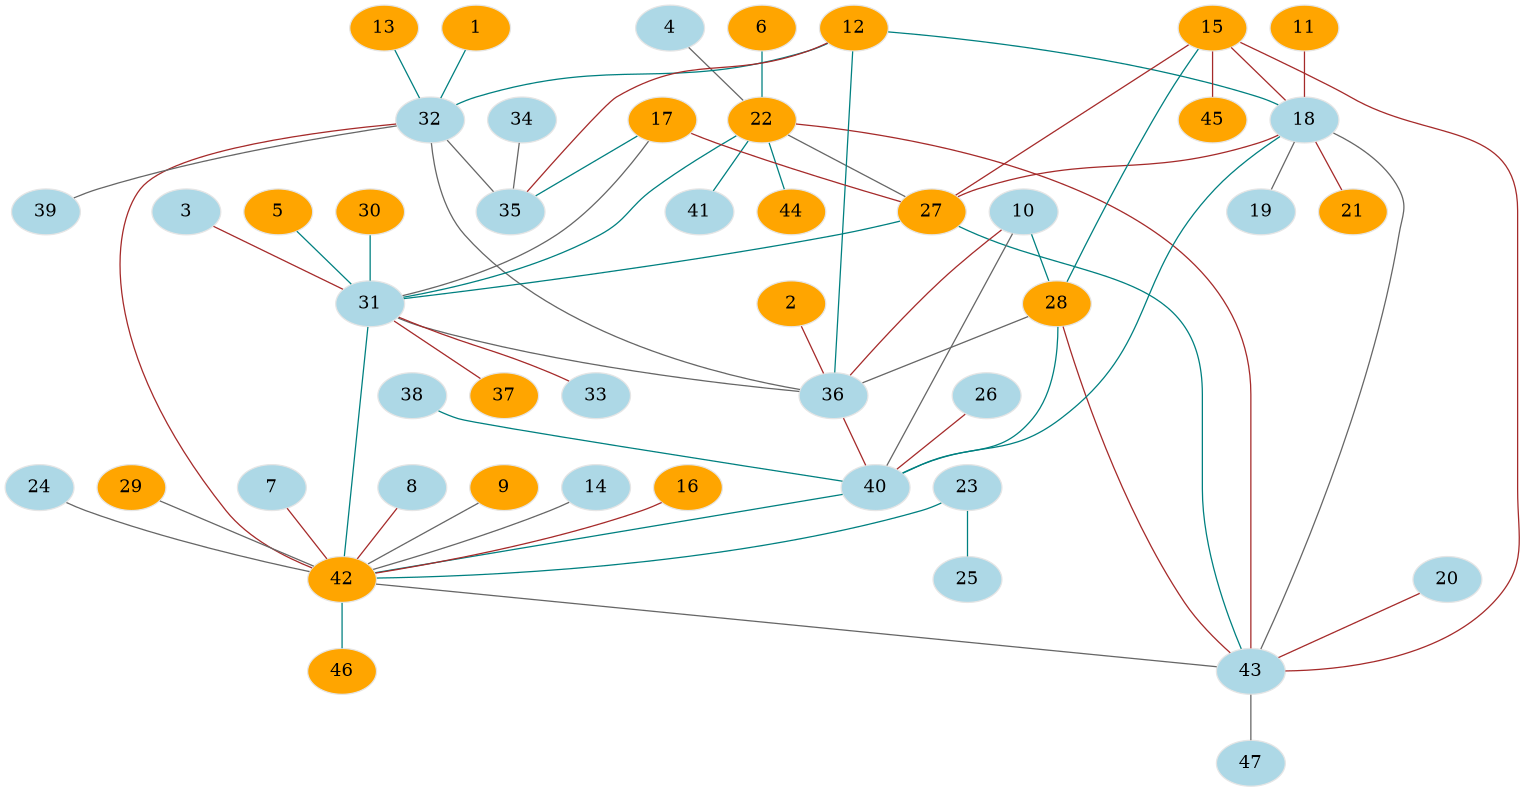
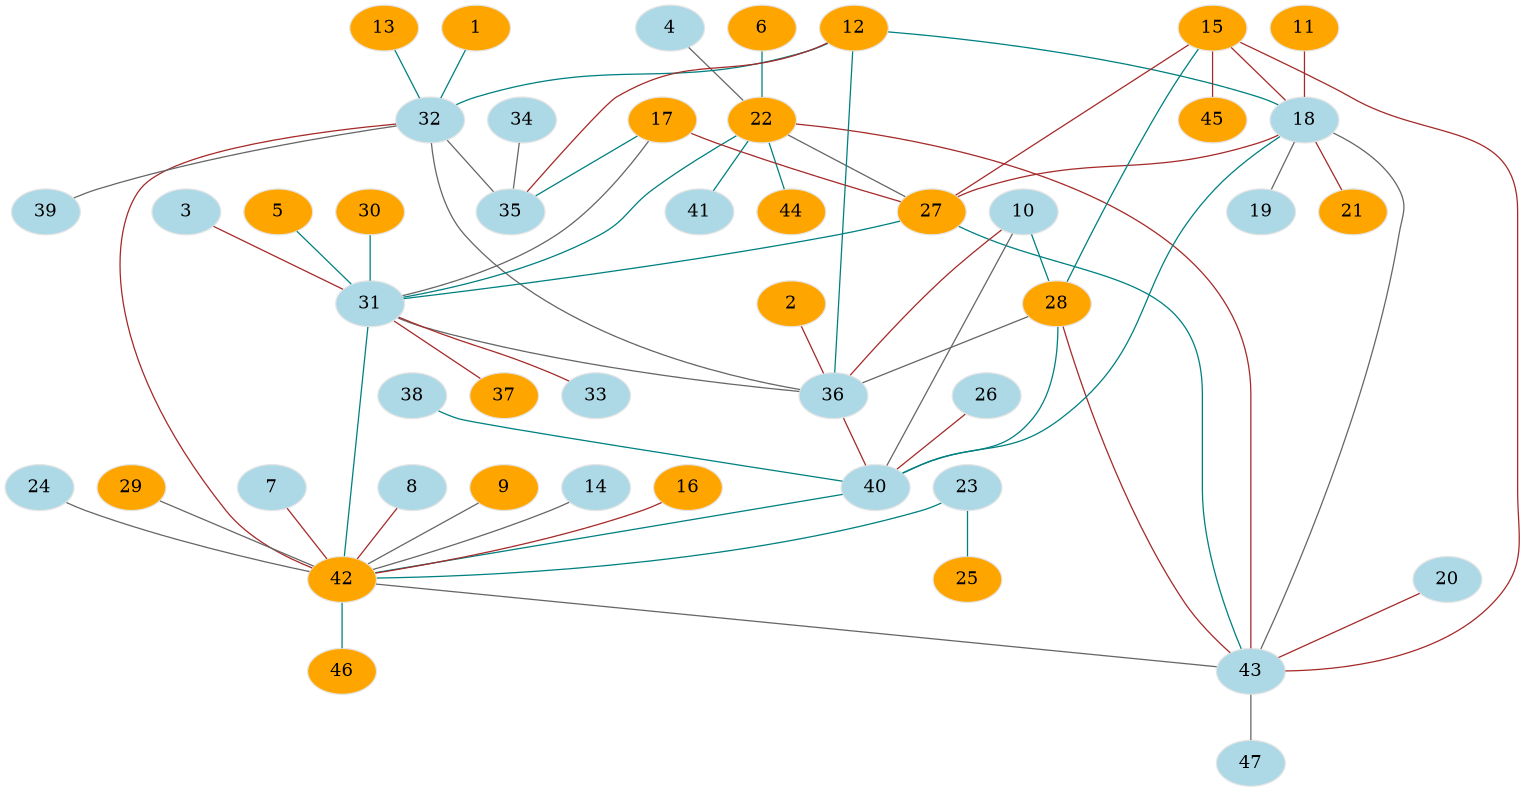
(968, 579) -> (968, 579)
